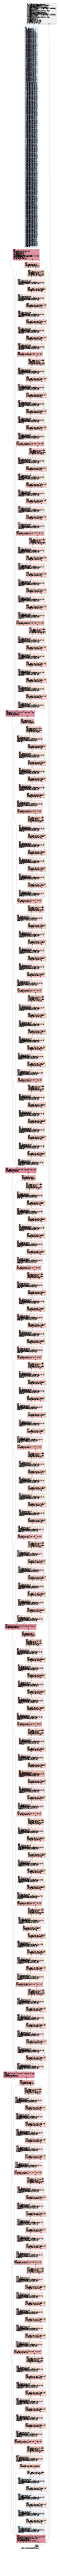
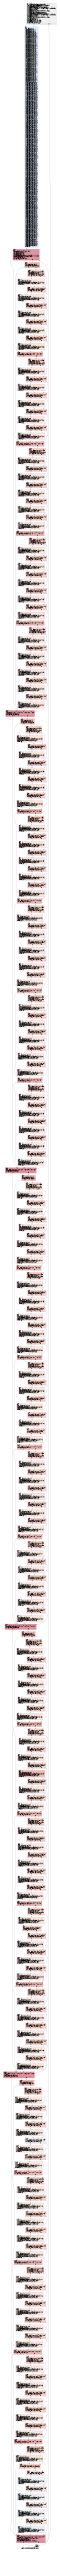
(35, 2141) -> (35, 2141)
